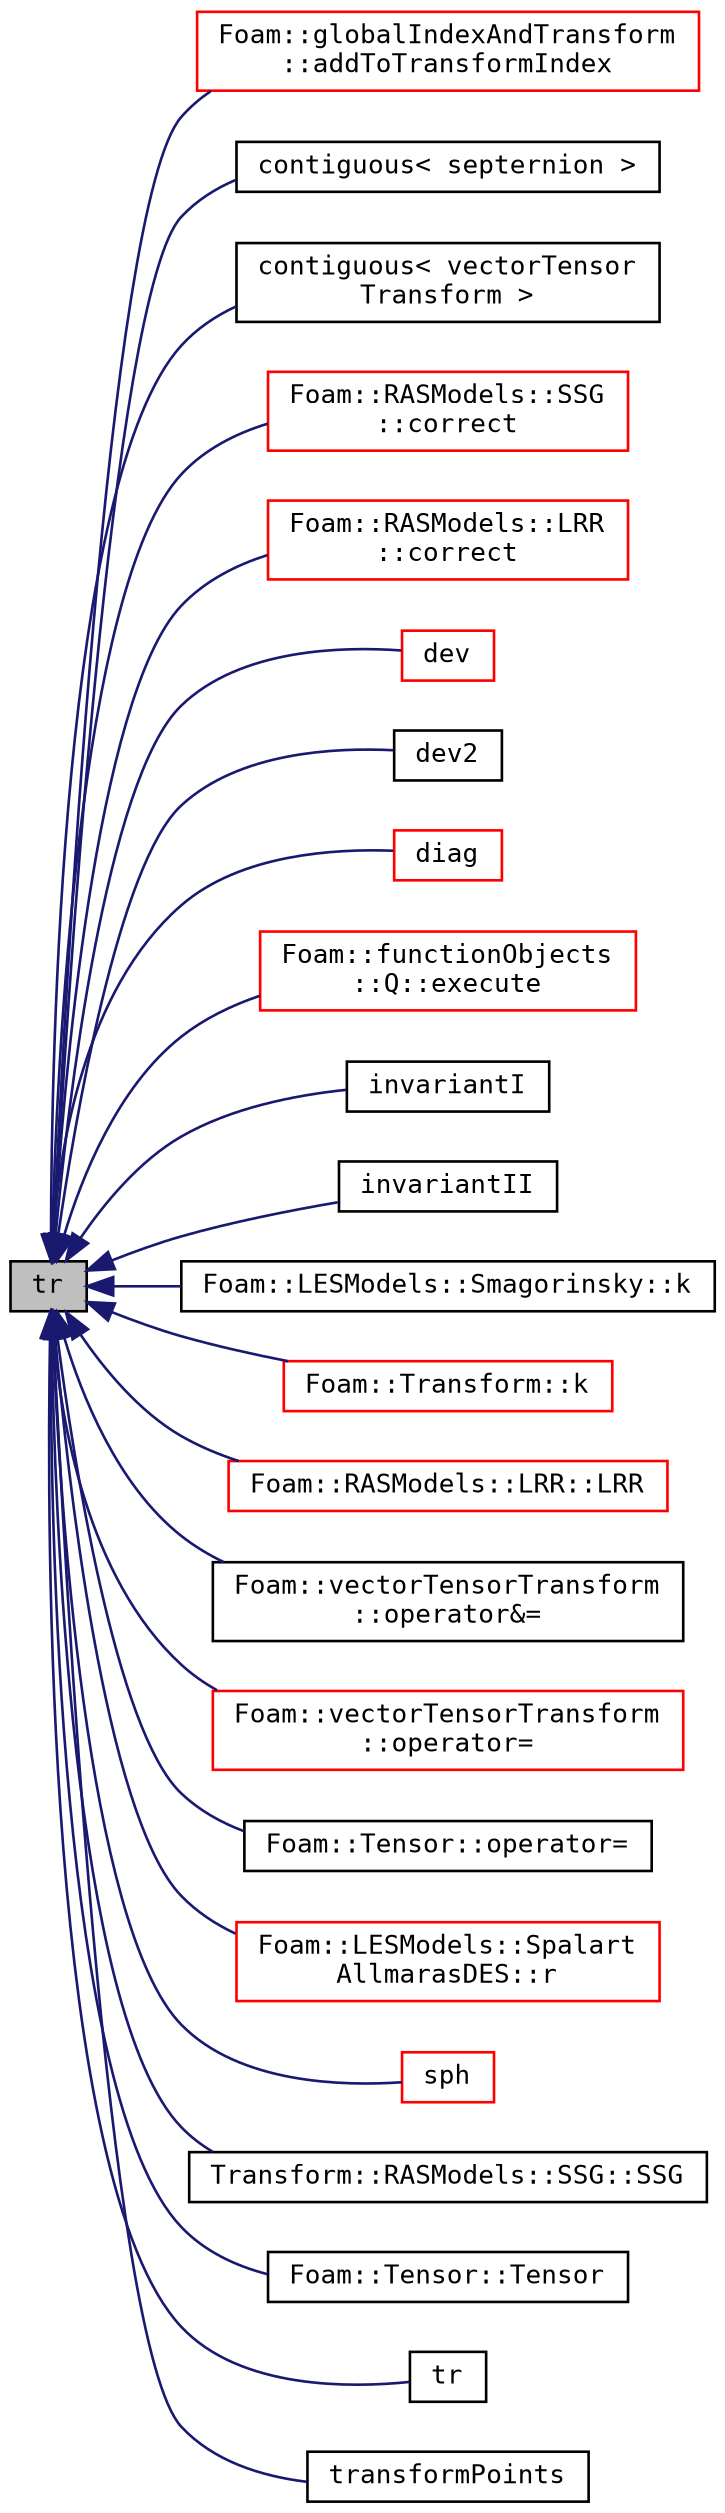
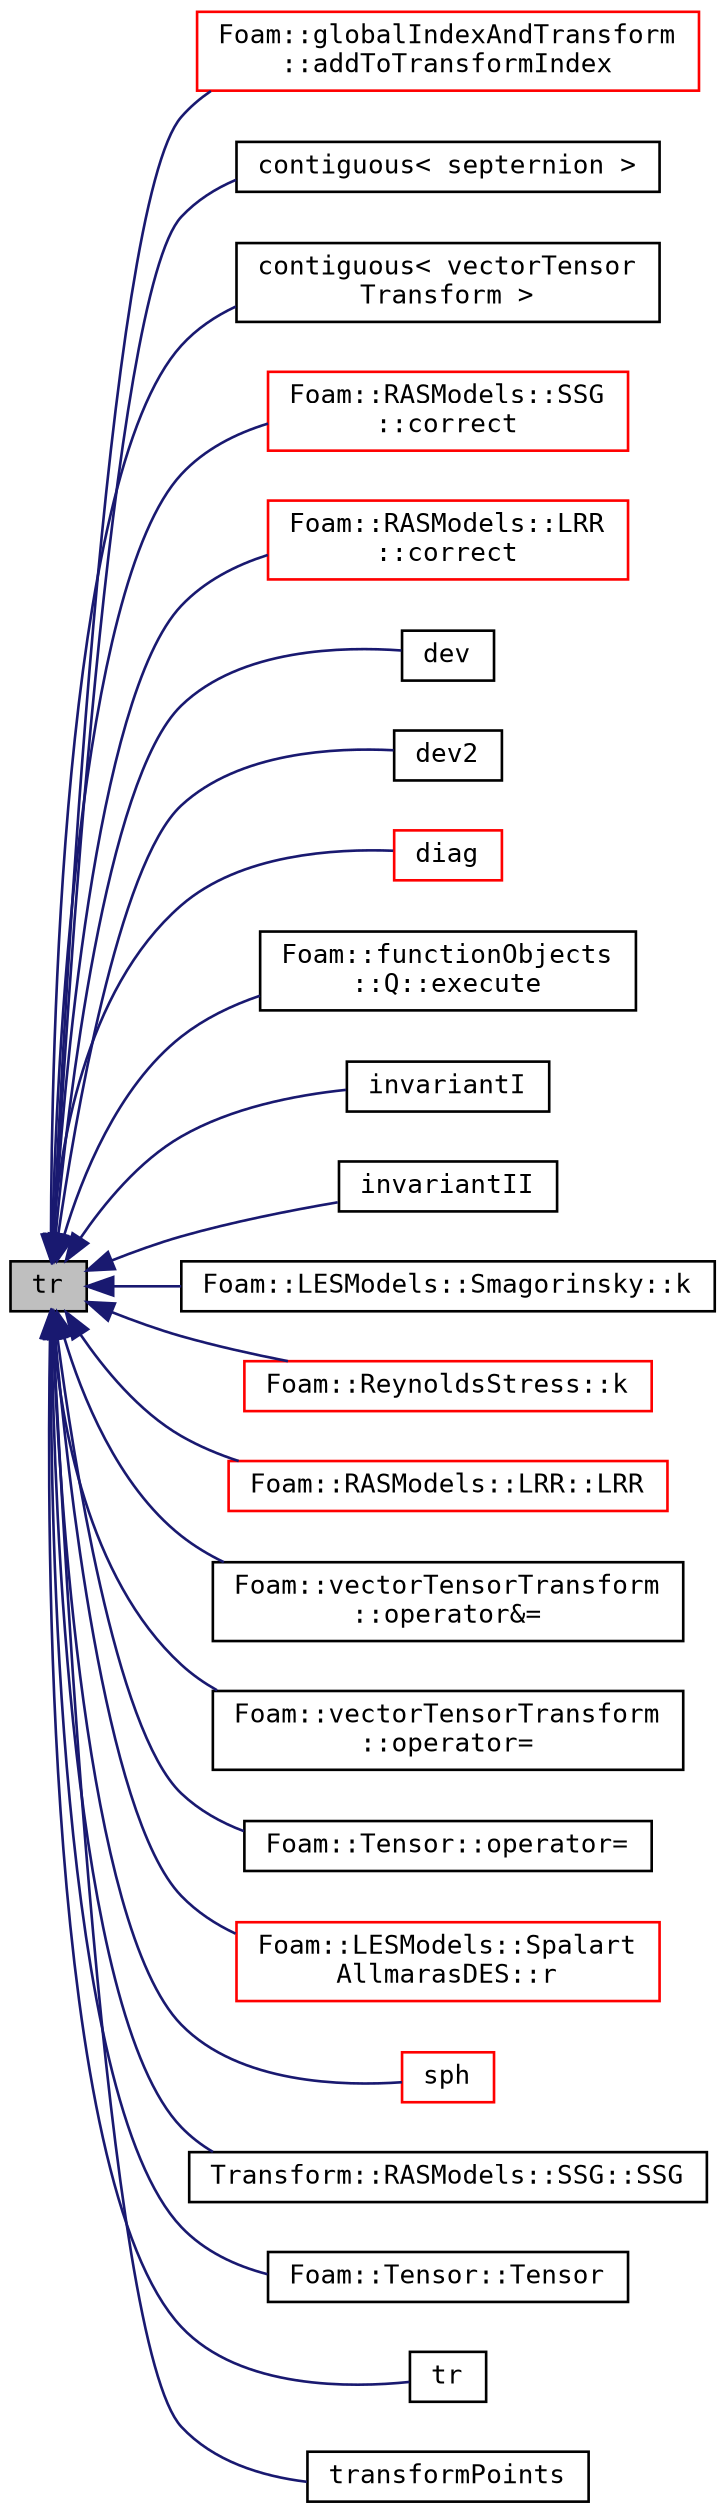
(448, 656) -> (448, 656)
(448, 971) -> (448, 971)
(448, 1386) -> (448, 1386)
(448, 1730) -> (448, 1730)
